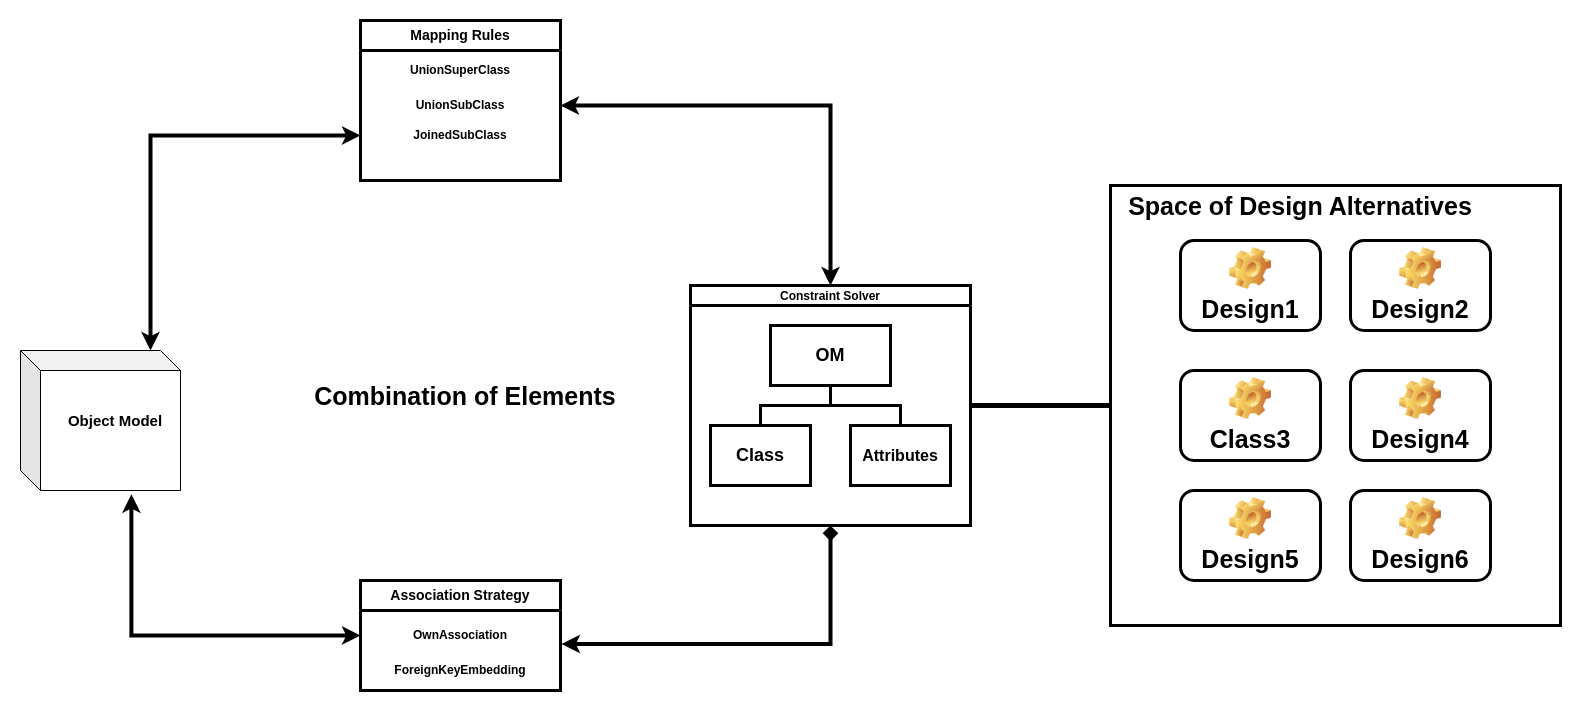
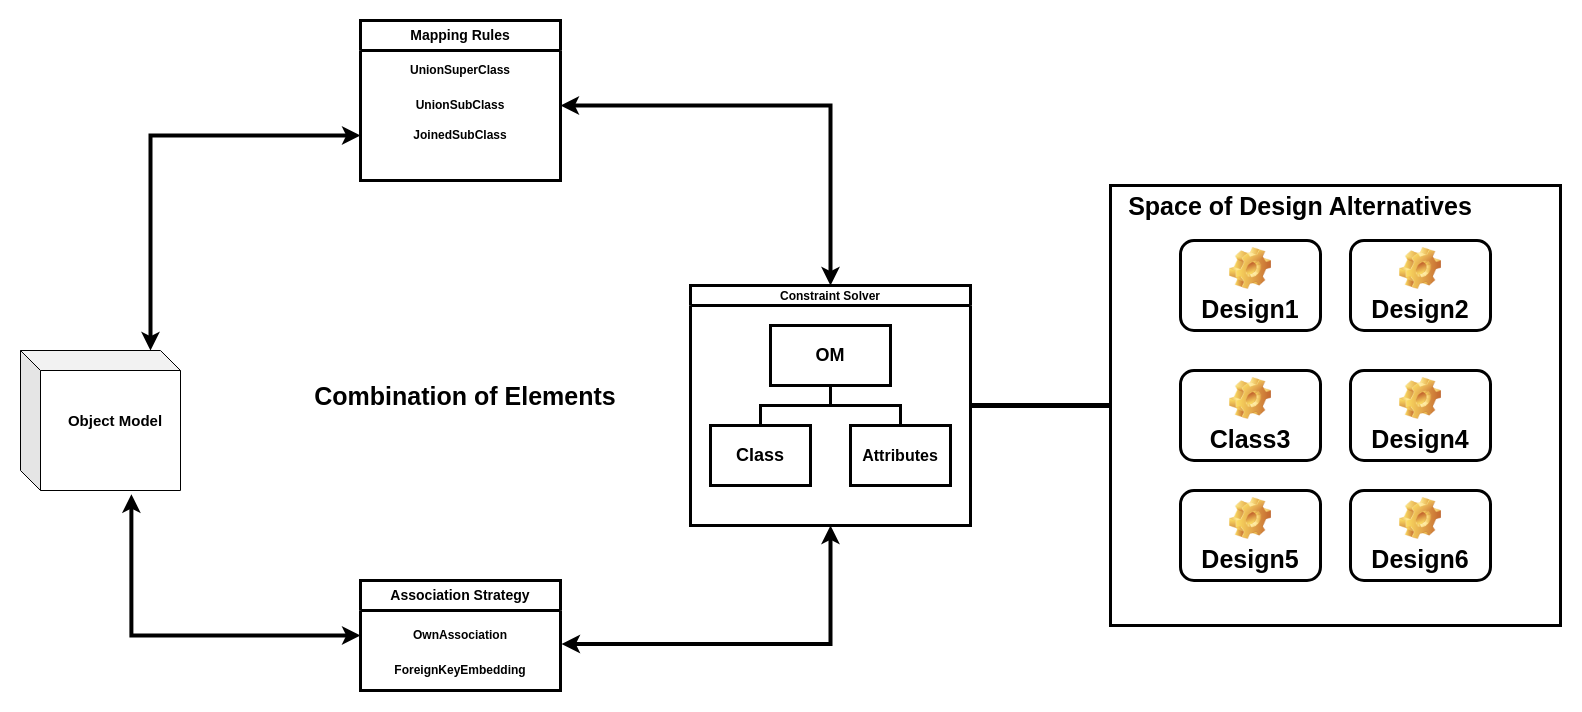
(831, 540) -> (831, 540)
